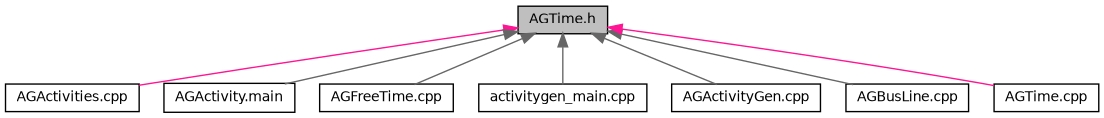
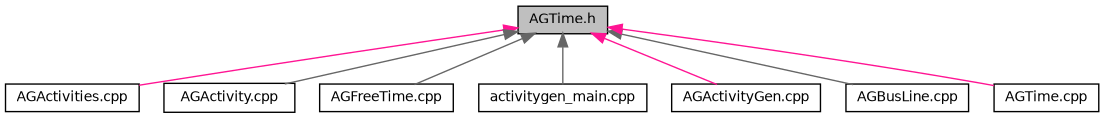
(661, 61) -> (661, 61)
(229, 98) -> (229, 98)
